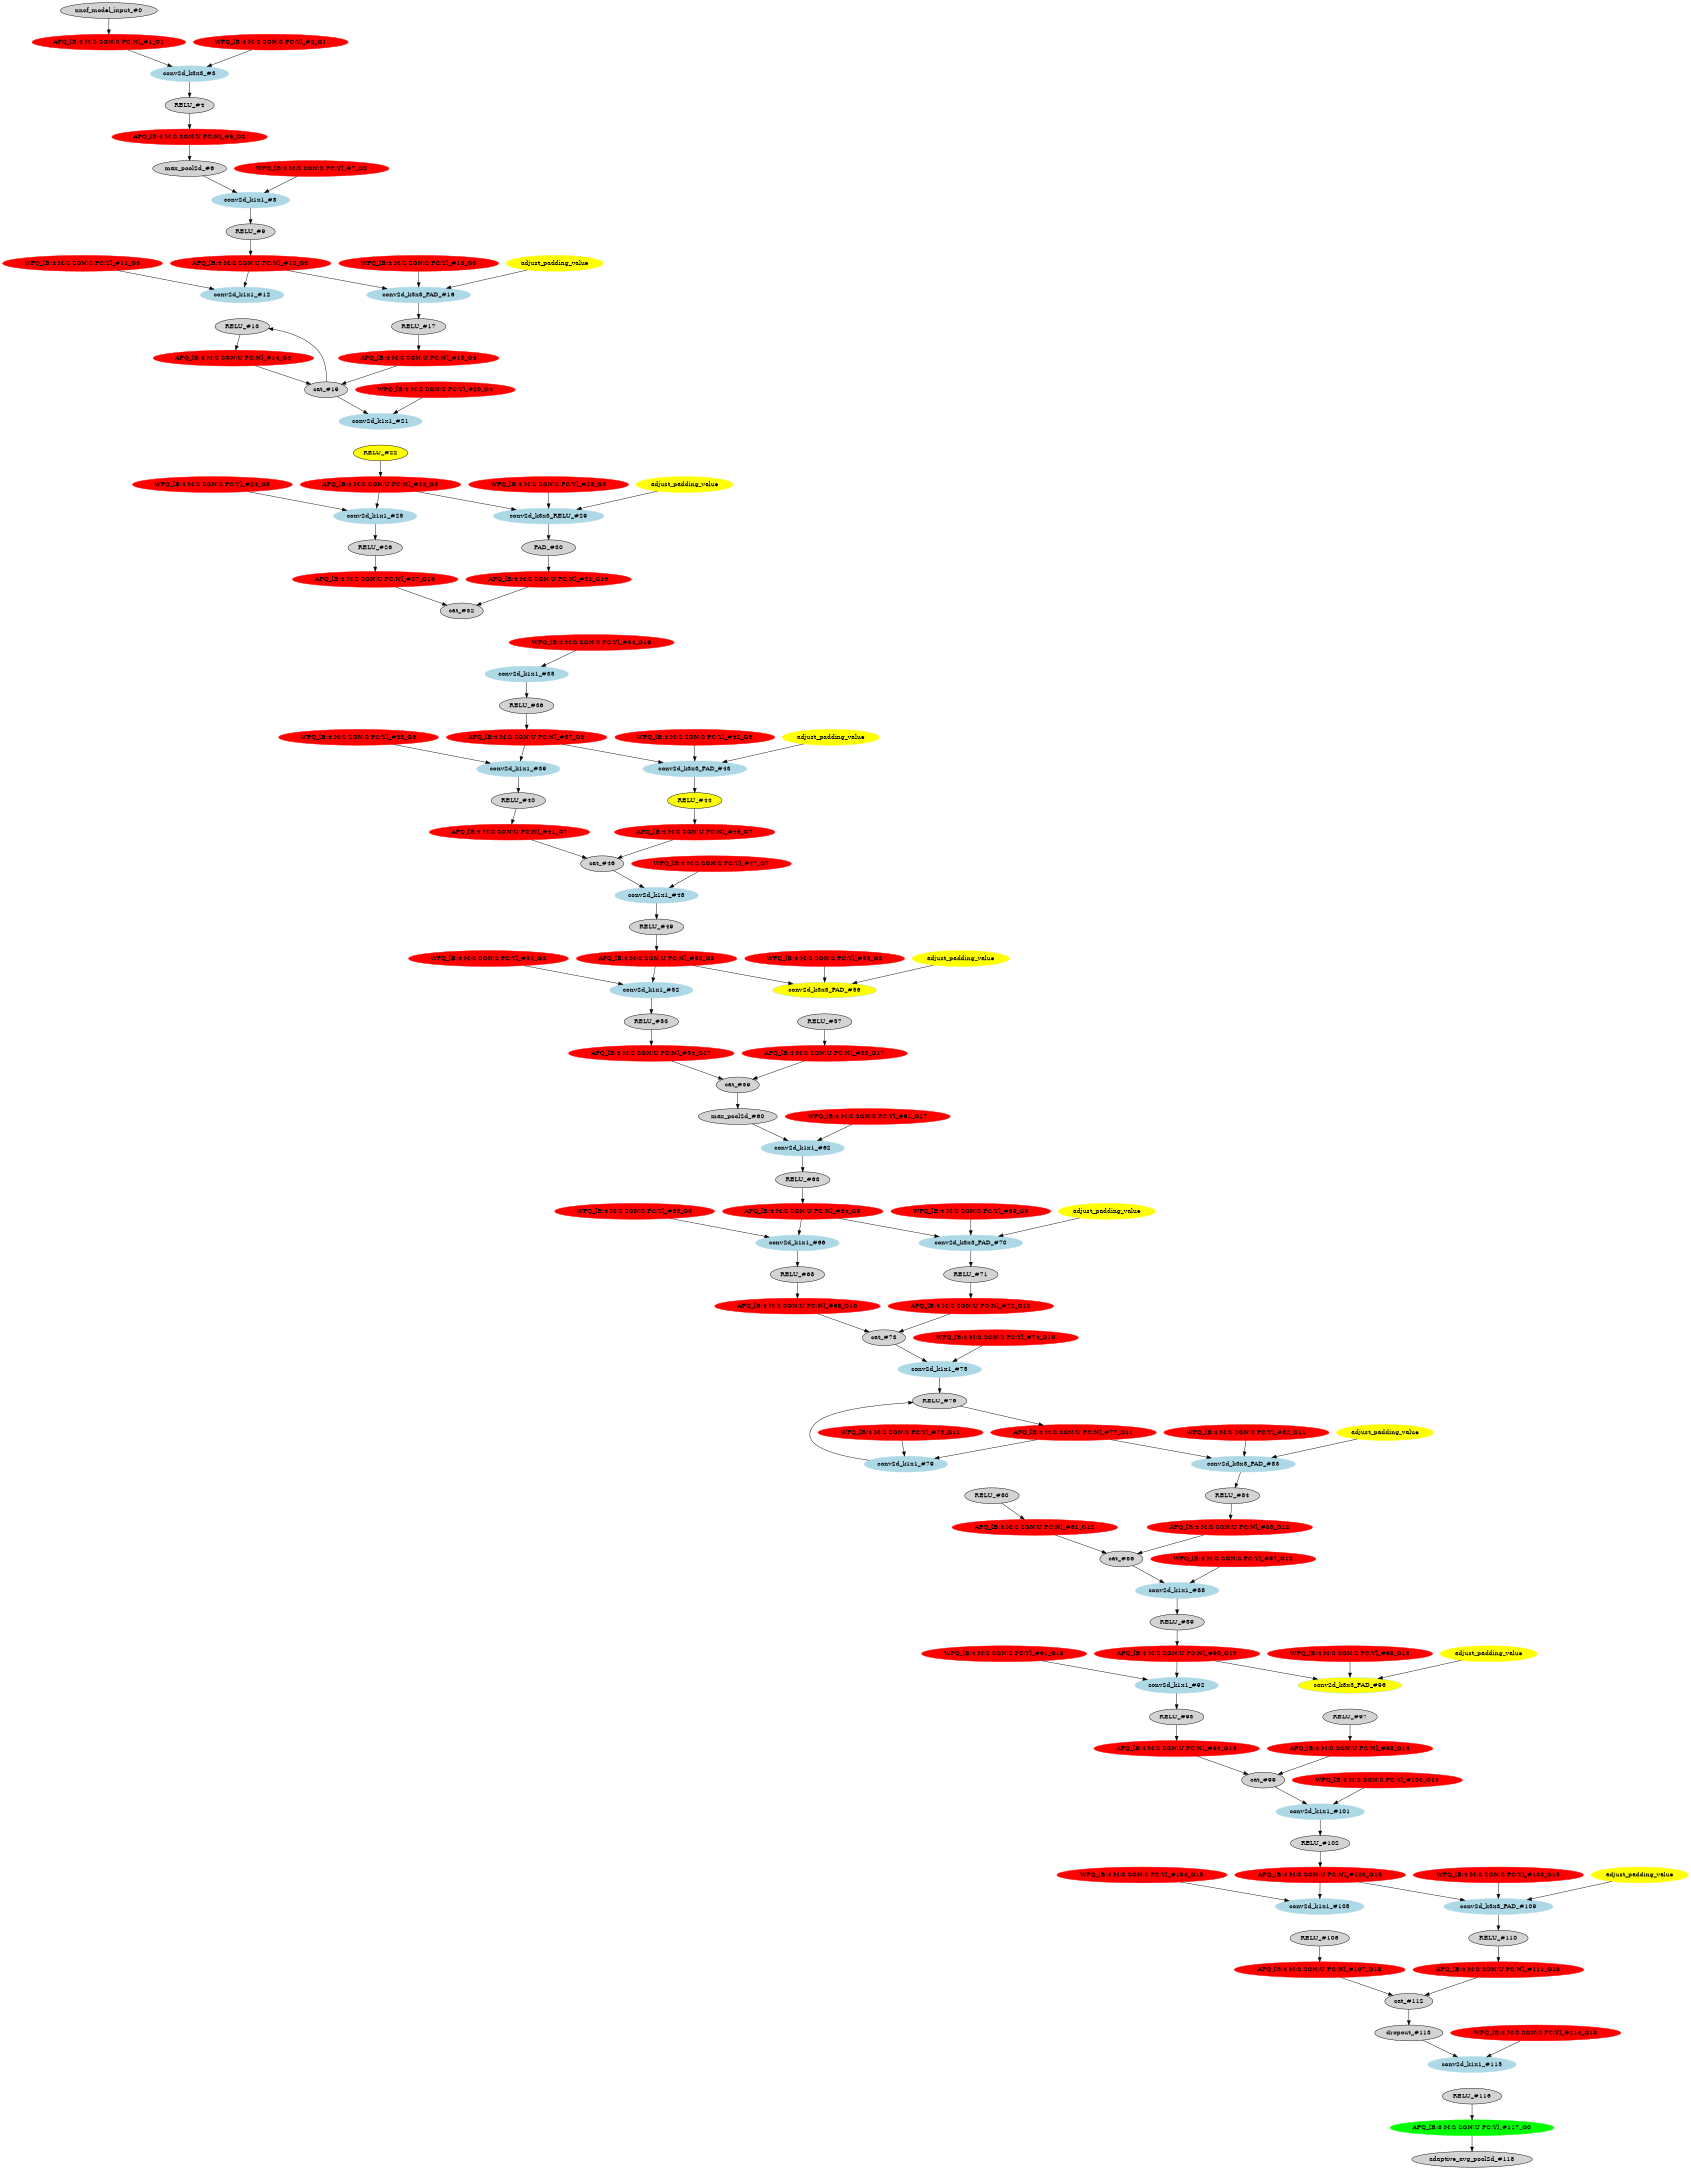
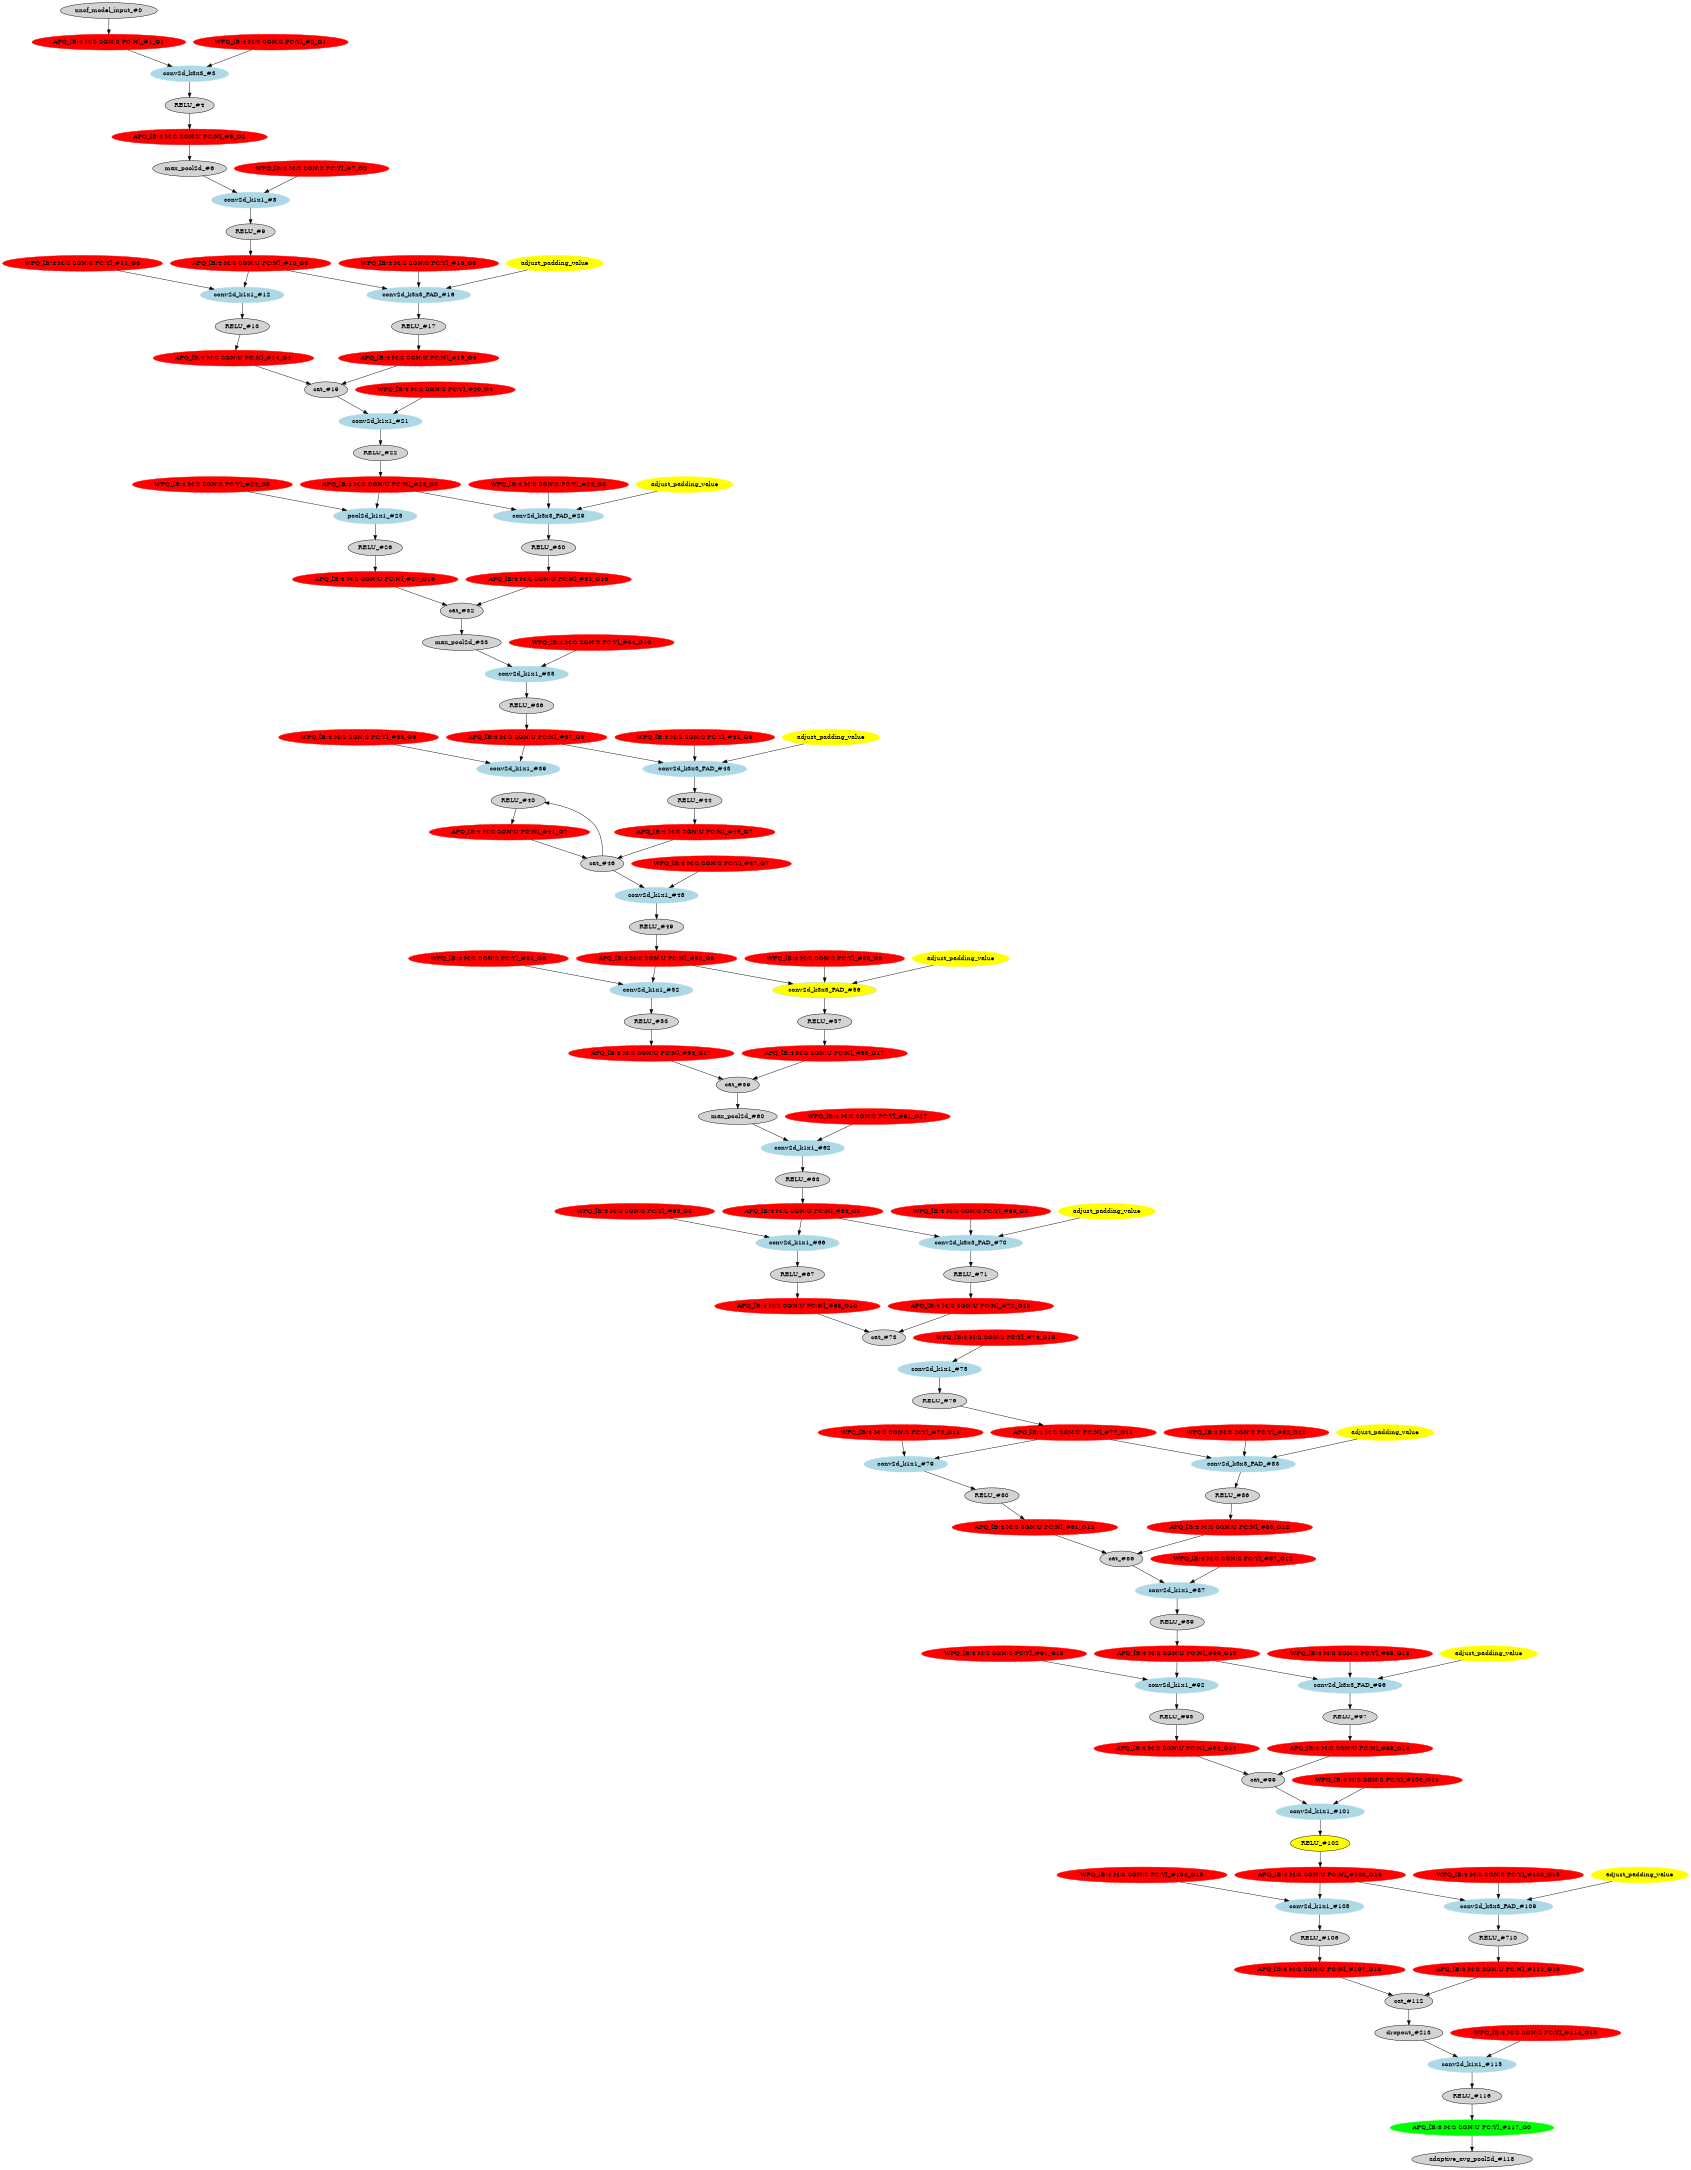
(312, 345) -> (242, 309)
none -> (381, 435)
(381, 453) -> (381, 453)
(375, 516) -> (375, 516)
(549, 516) -> (549, 516)
(549, 548) -> (549, 548)
none -> (462, 643)
(518, 783) -> (588, 819)
(695, 801) -> (695, 801)
none -> (825, 1004)
(797, 1275) -> (797, 1275)
(909, 1352) -> none
(822, 1419) -> (948, 1480)
(1232, 1496) -> (1232, 1496)
(1177, 1591) -> (1177, 1591)
(1350, 1685) -> (1350, 1685)
none -> (1350, 1699)
(1320, 1843) -> (1320, 1843)
none -> (1320, 1920)
(1498, 1938) -> (1498, 1938)
(1409, 2033) -> (1409, 2033)
none -> (1472, 2078)
